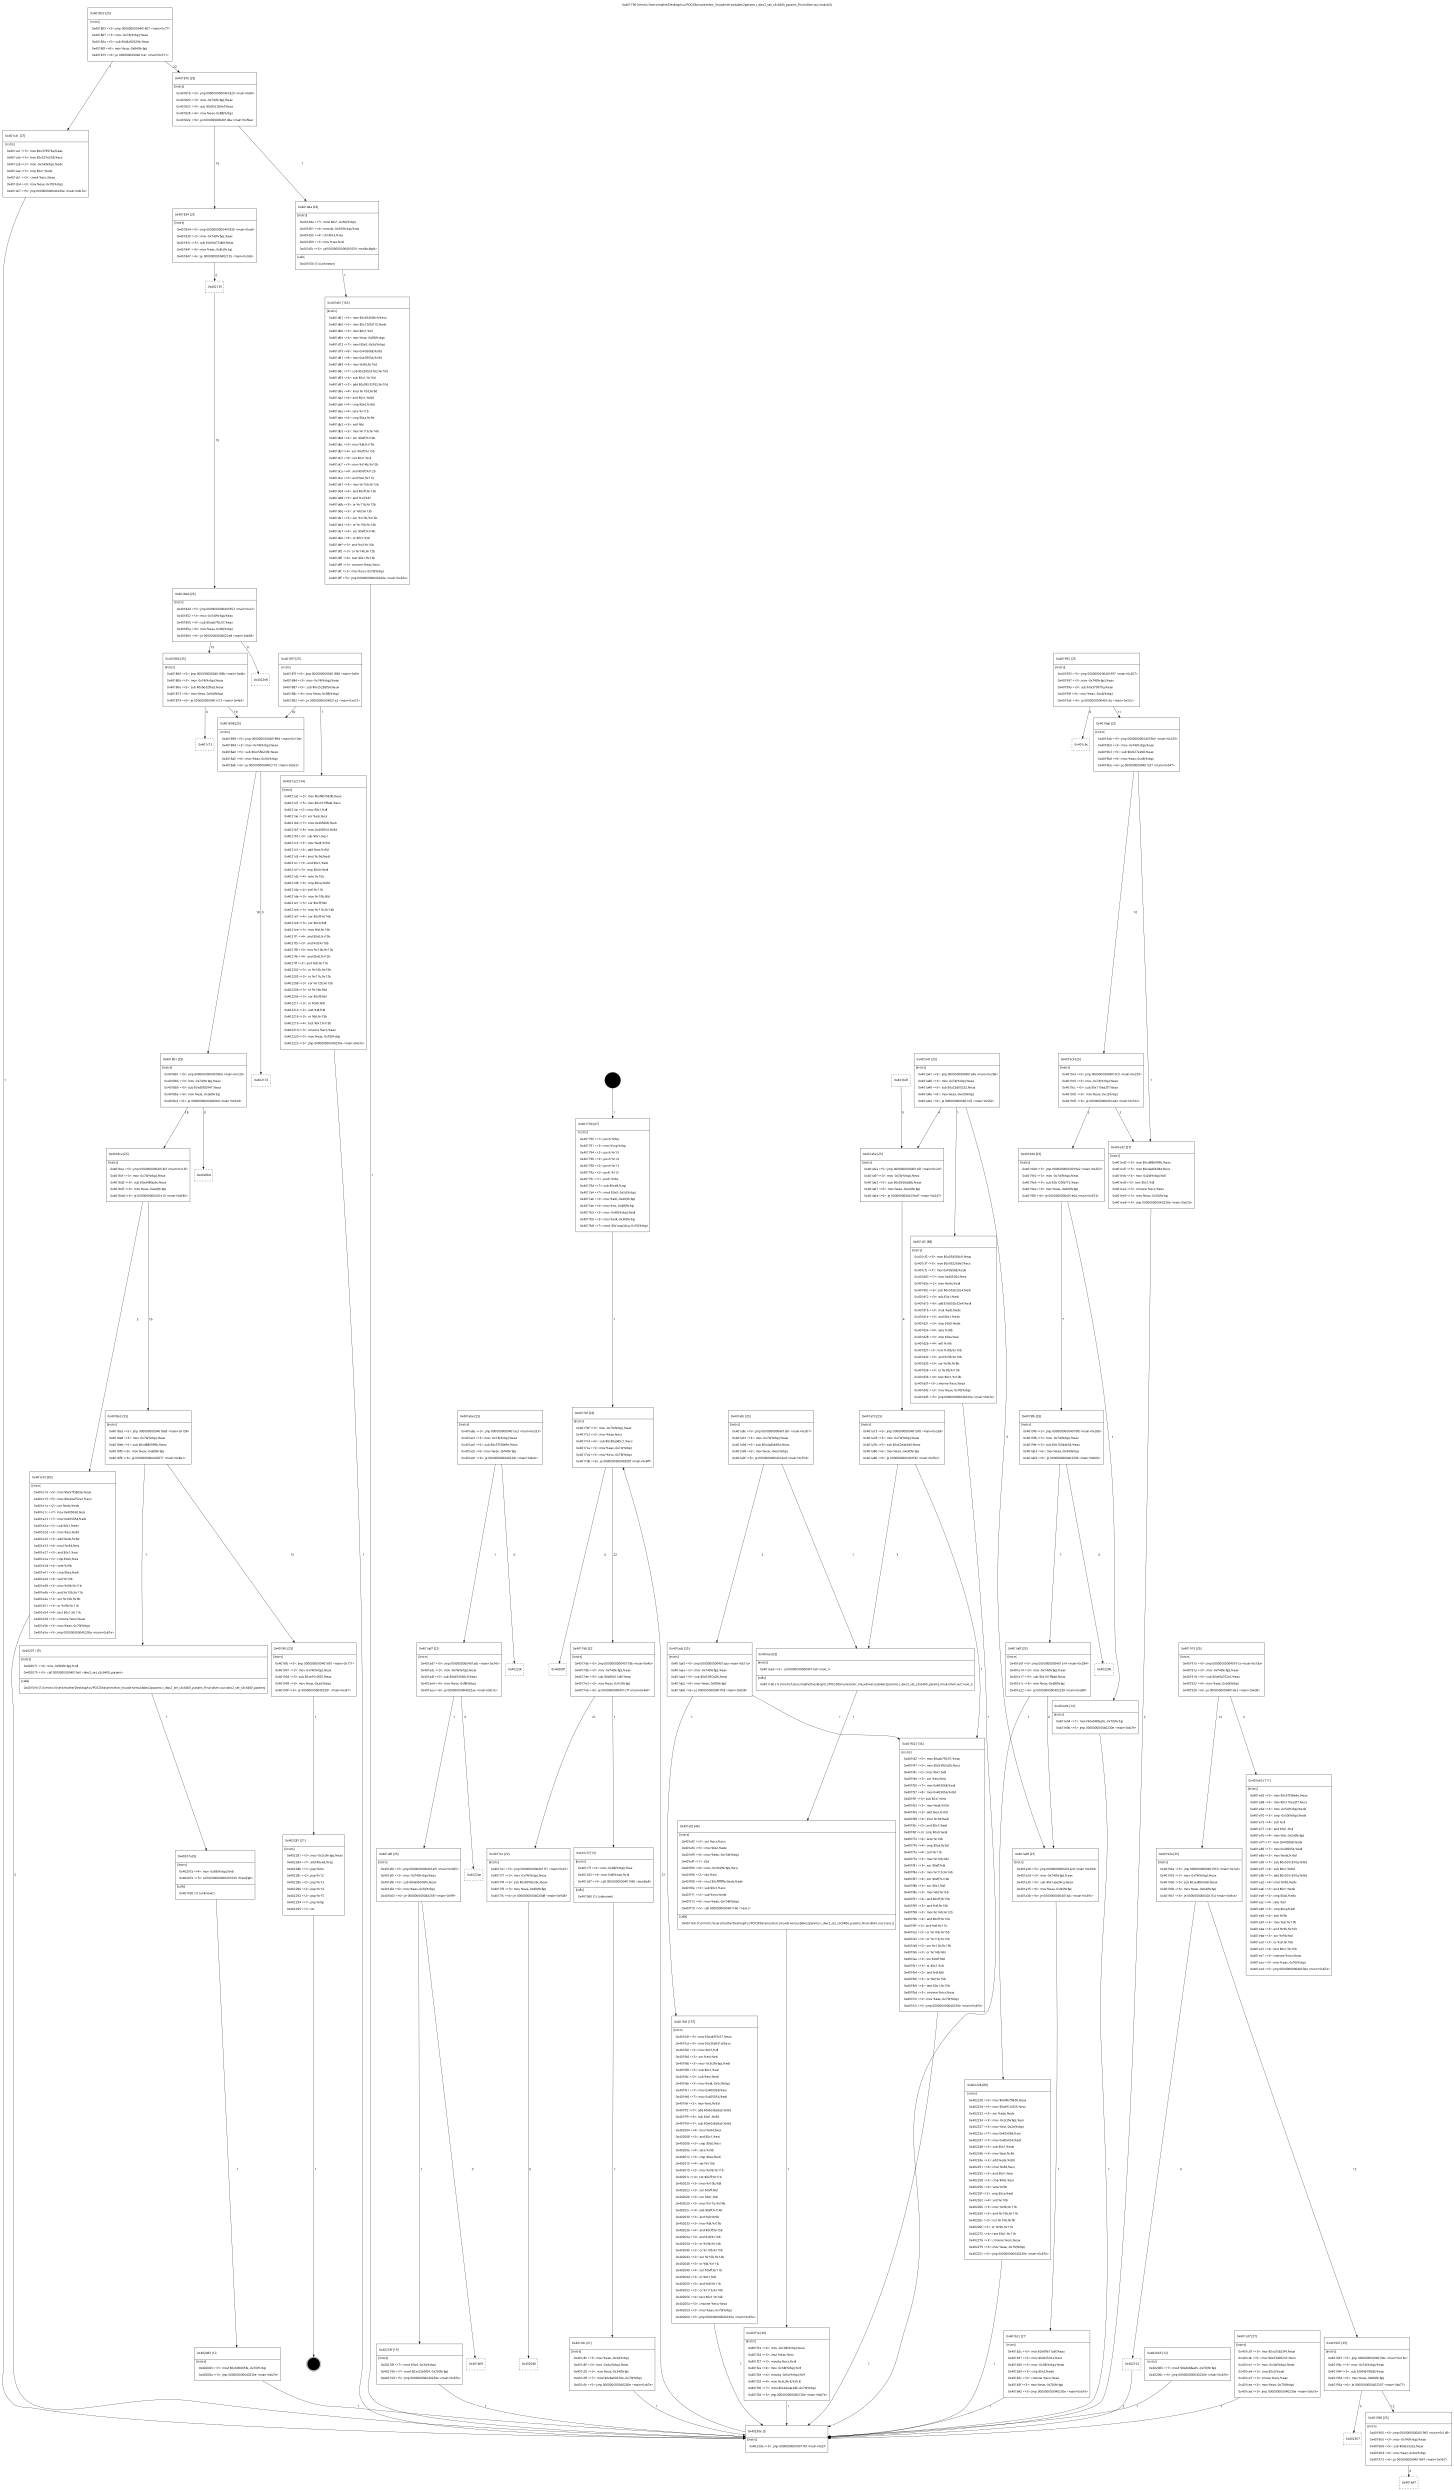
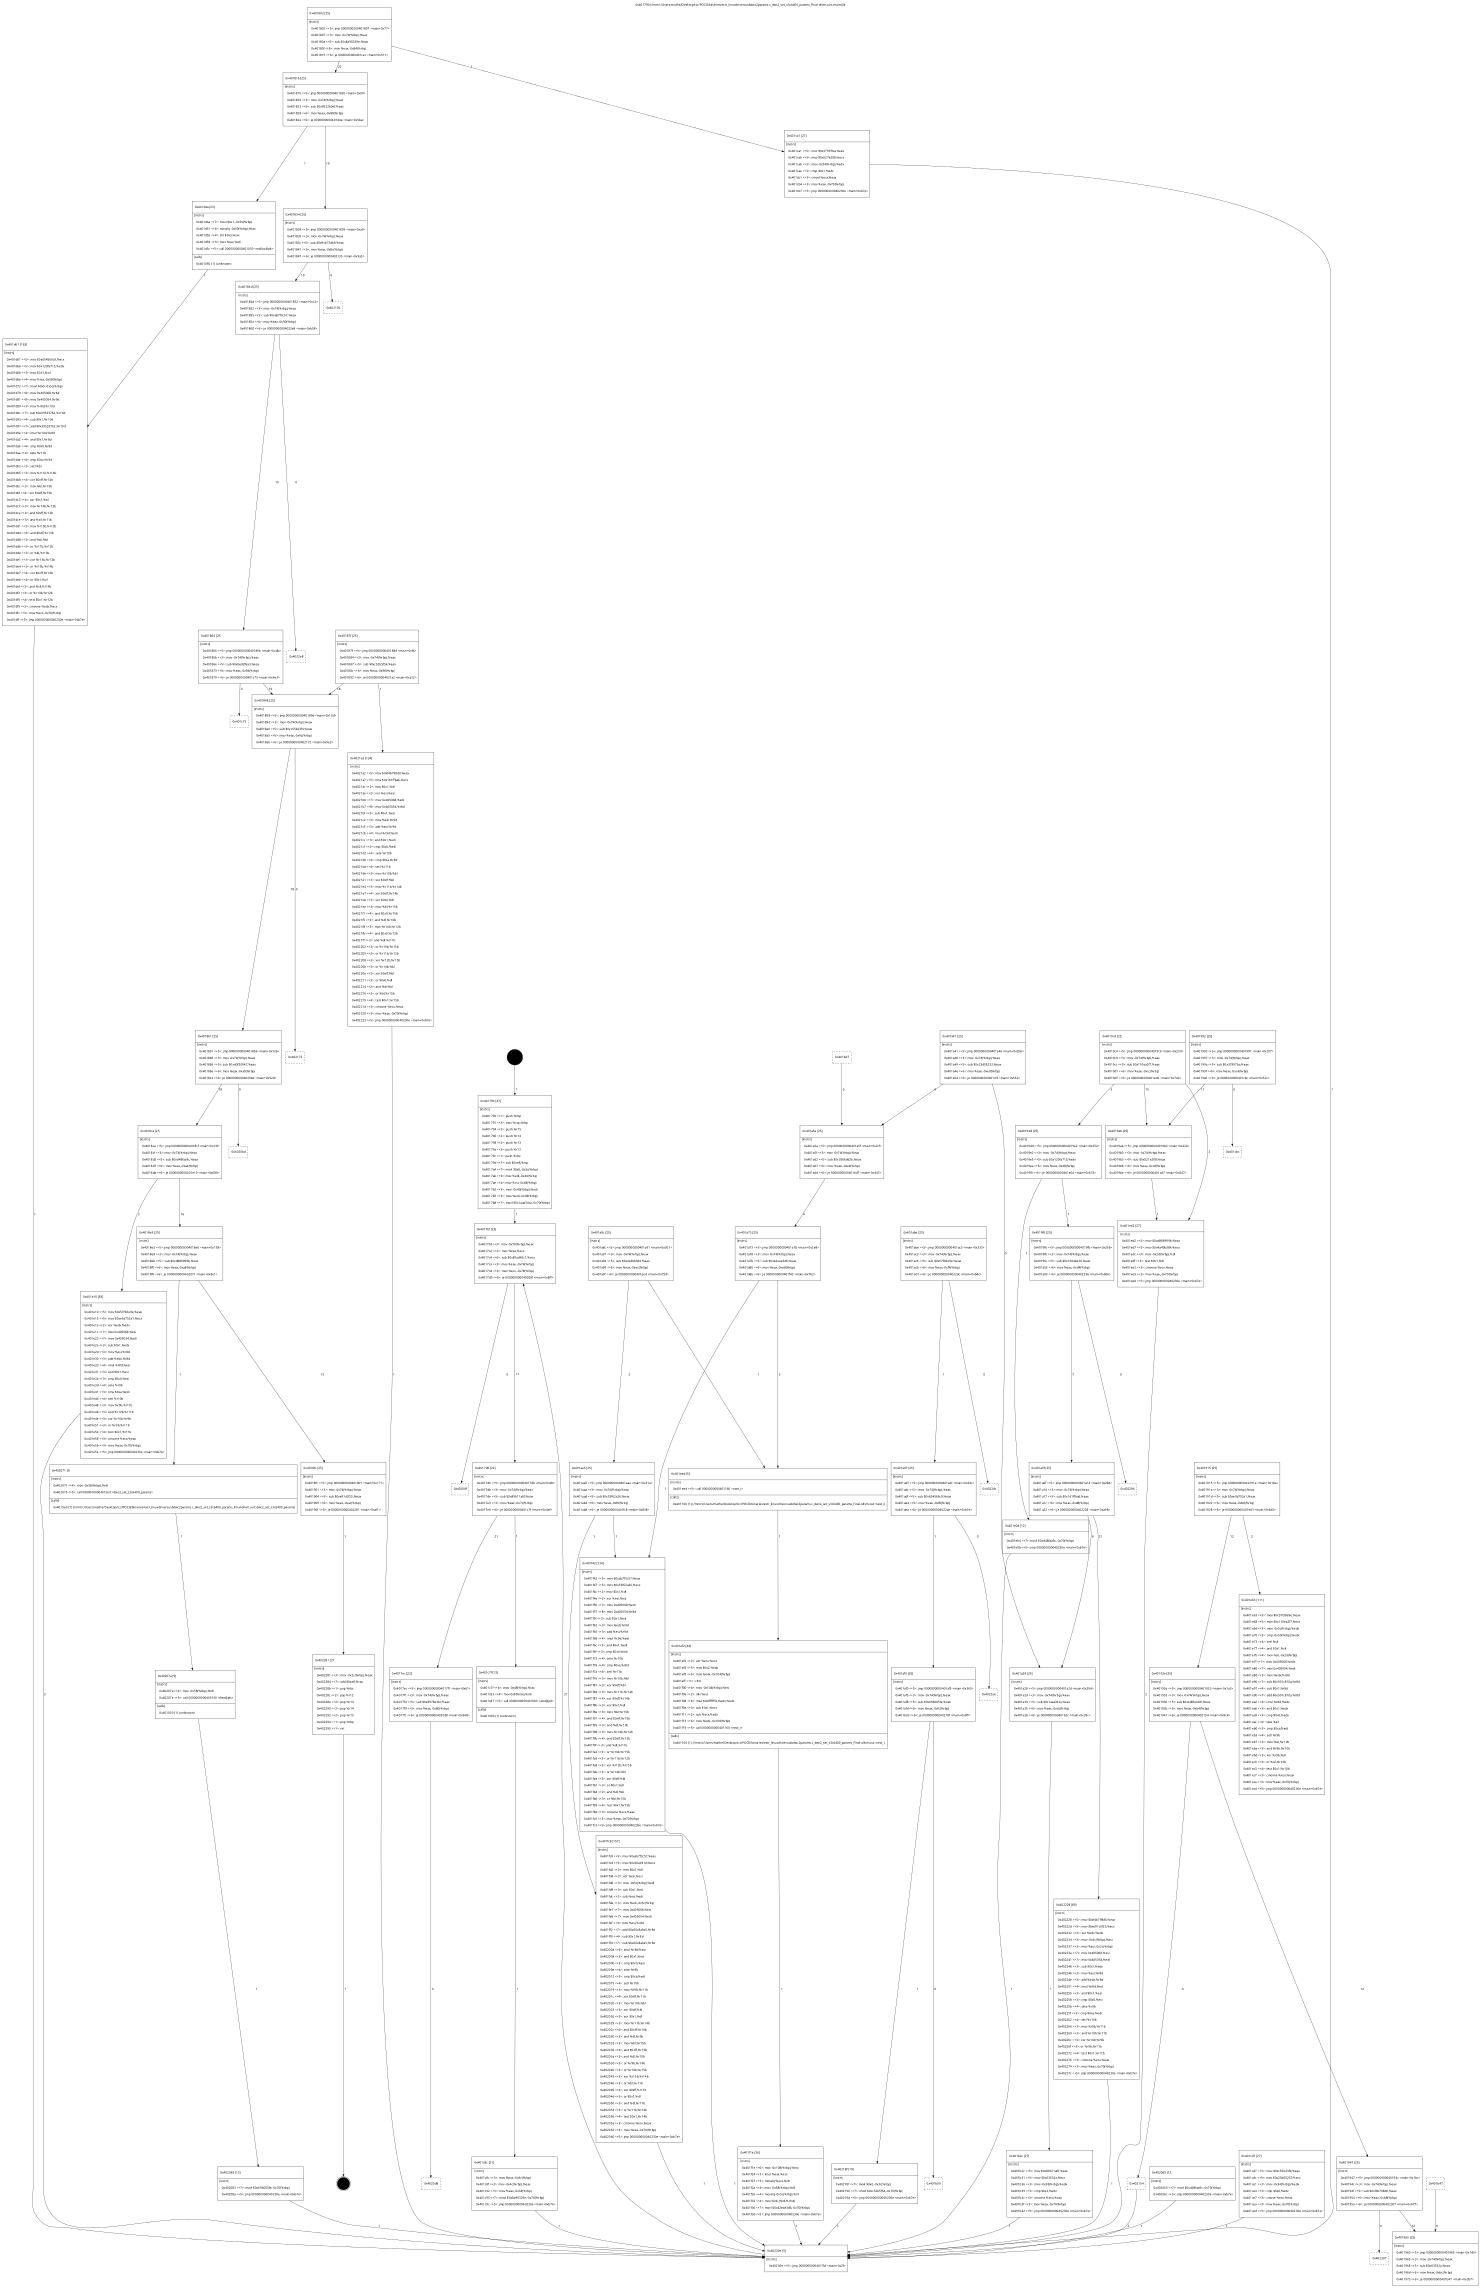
(215, 440) -> (302, 271)
(1119, 911) -> (1145, 1104)
(953, 1320) -> none
(1028, 1717) -> (1100, 1537)
(1409, 2470) -> (1435, 2210)
